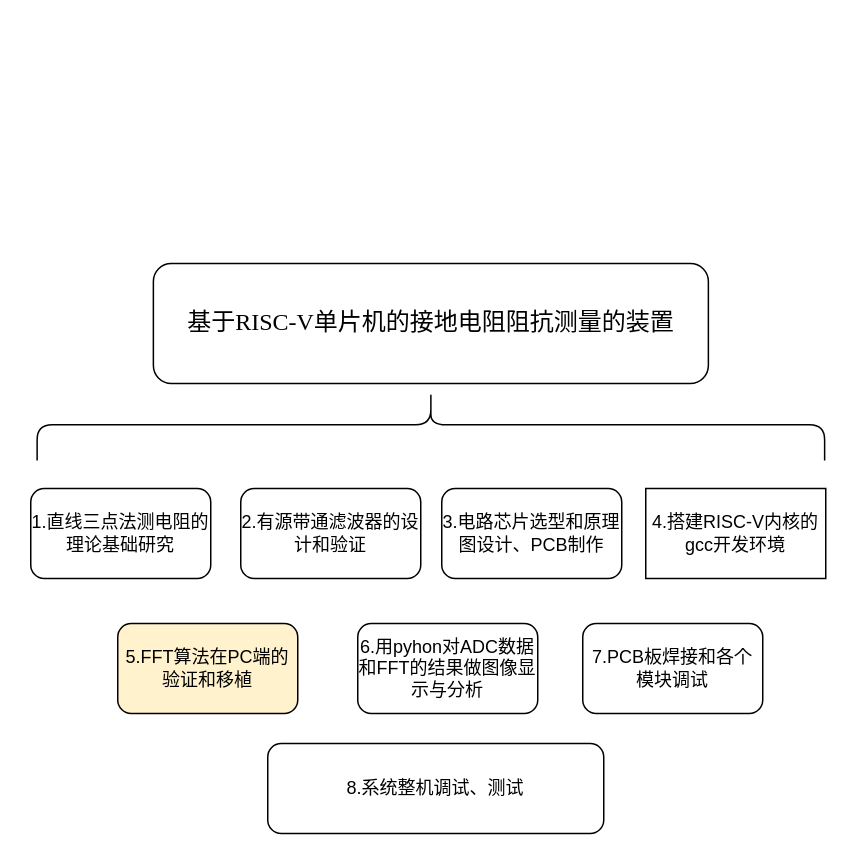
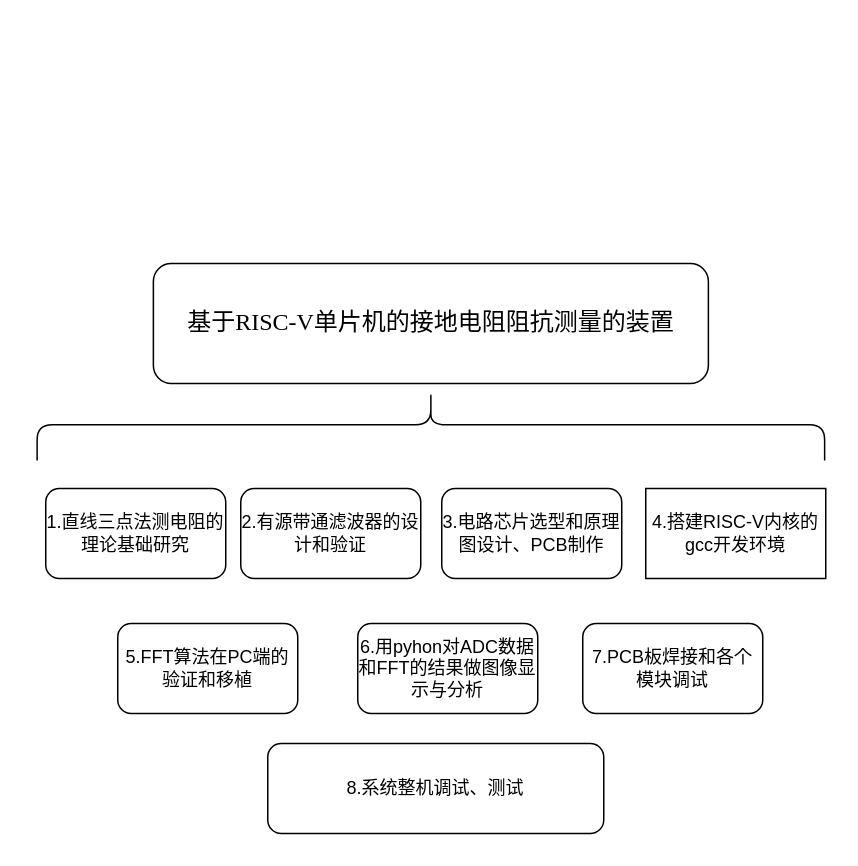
(121, 533) -> (136, 533)
(208, 668) -> (208, 668)
